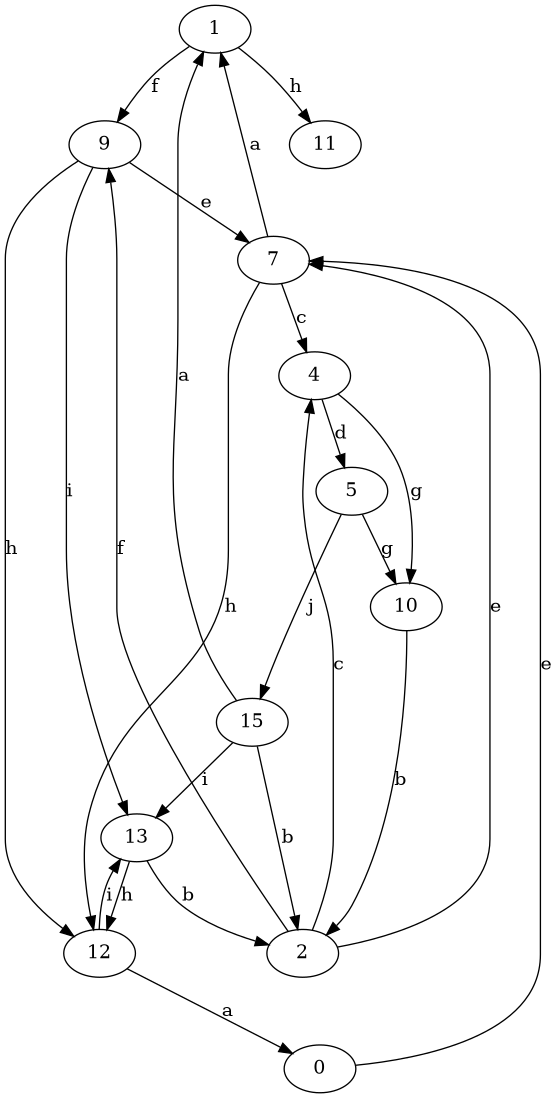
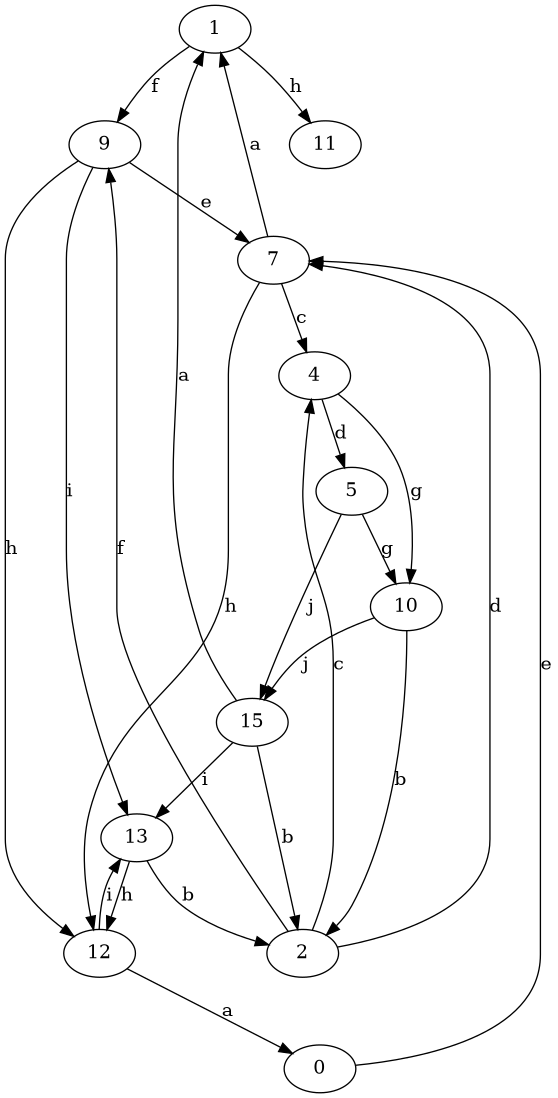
(496, 607) -> (496, 607)
none -> (317, 645)
